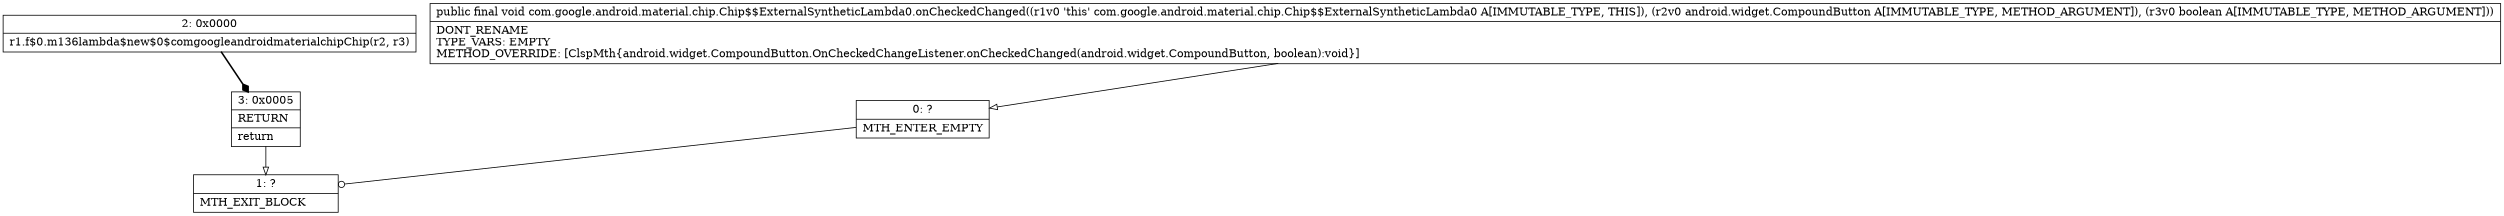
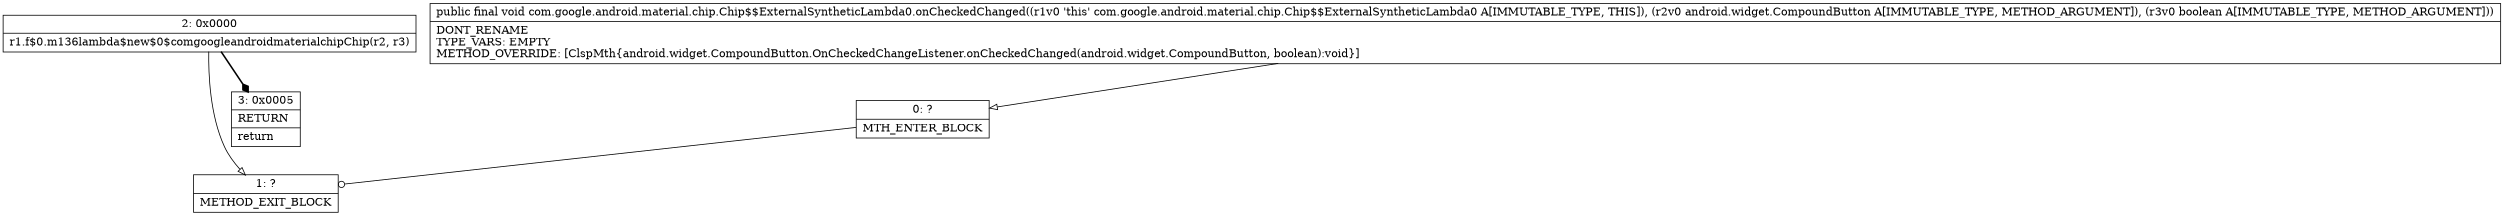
(923, 128) -> (923, 128)
(266, 157) -> (214, 114)
(253, 203) -> (266, 203)
